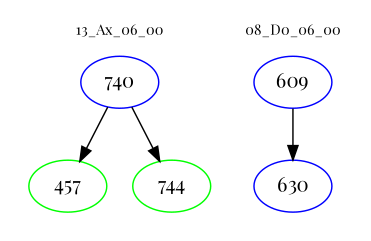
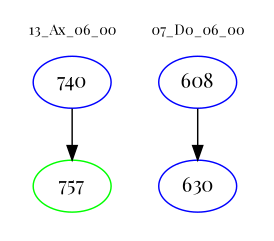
(294, 31) -> (198, 31)
(293, 82) -> (198, 82)
(68, 186) -> (72, 186)
(172, 186) -> none
